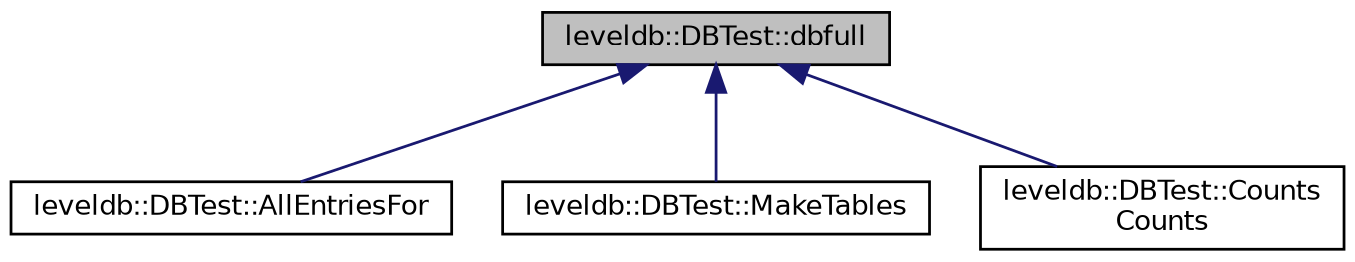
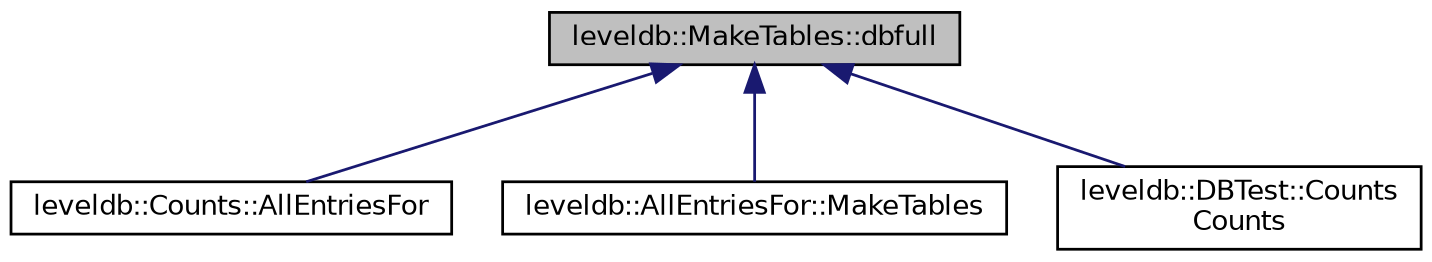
(716, 39) -> (755, 39)
(231, 208) -> (231, 208)
(716, 208) -> (755, 208)
